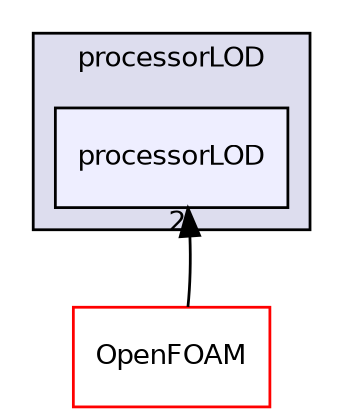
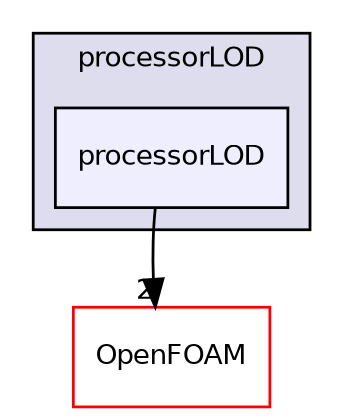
(190, 272) -> (153, 247)
